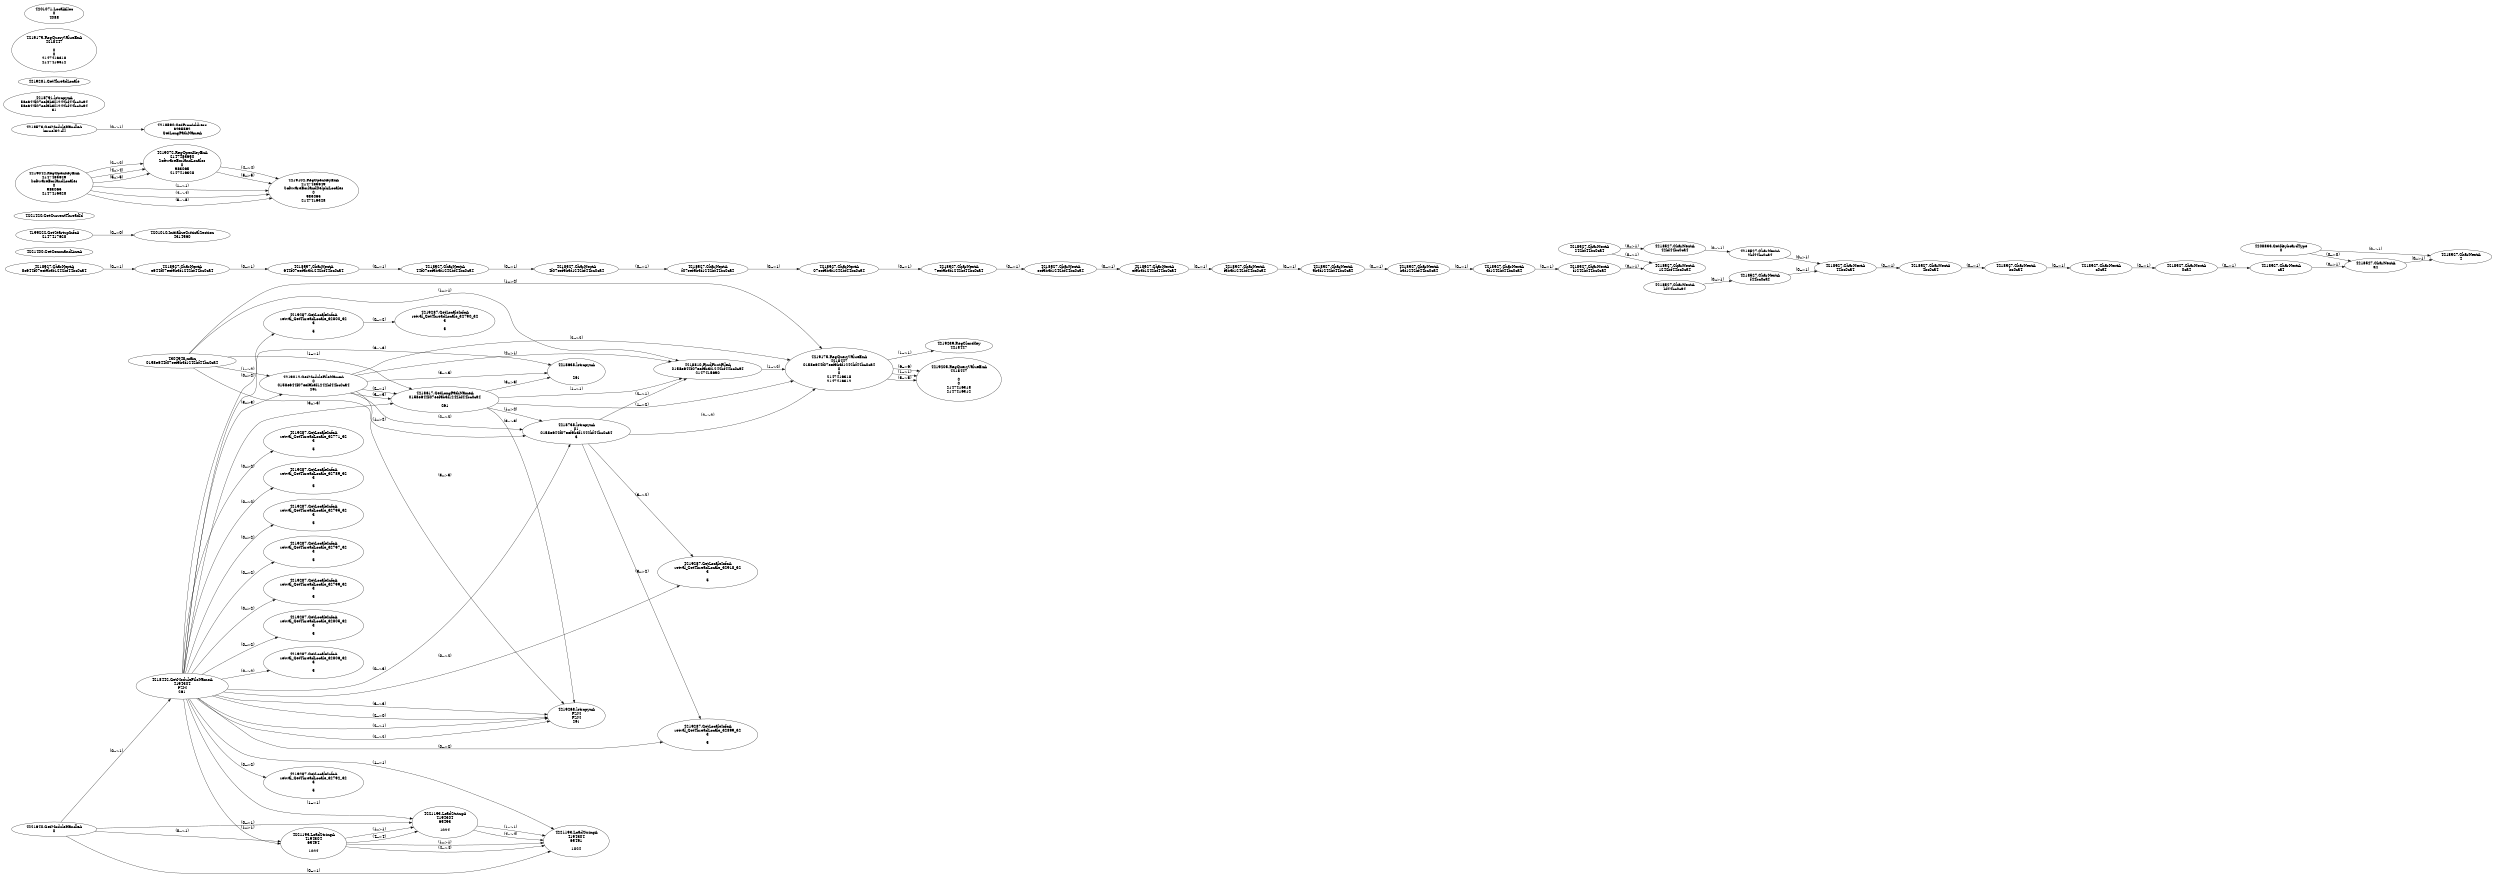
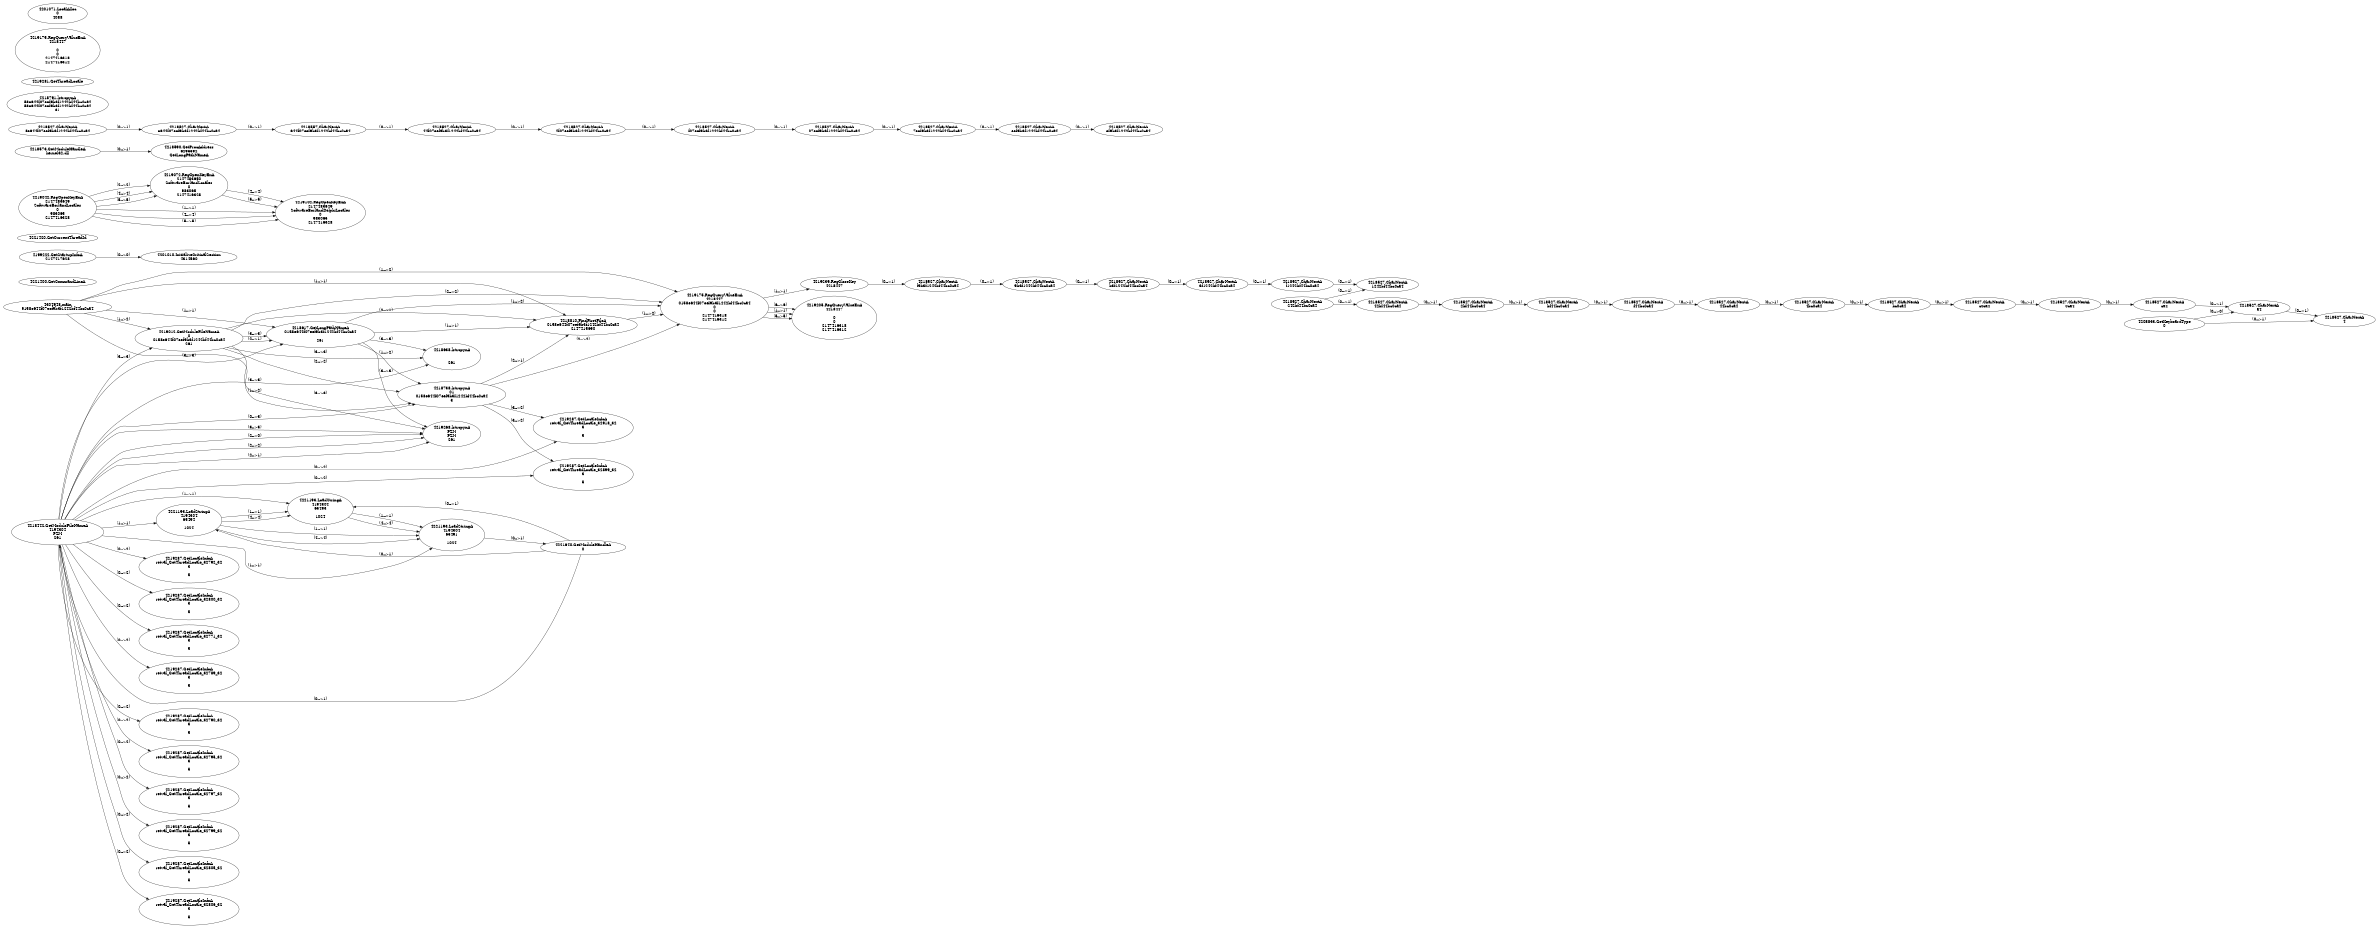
(1801, 260) -> (1514, 305)
(1199, 269) -> (885, 284)
(378, 322) -> (76, 644)
(182, 361) -> (58, 307)
(305, 873) -> (514, 541)
